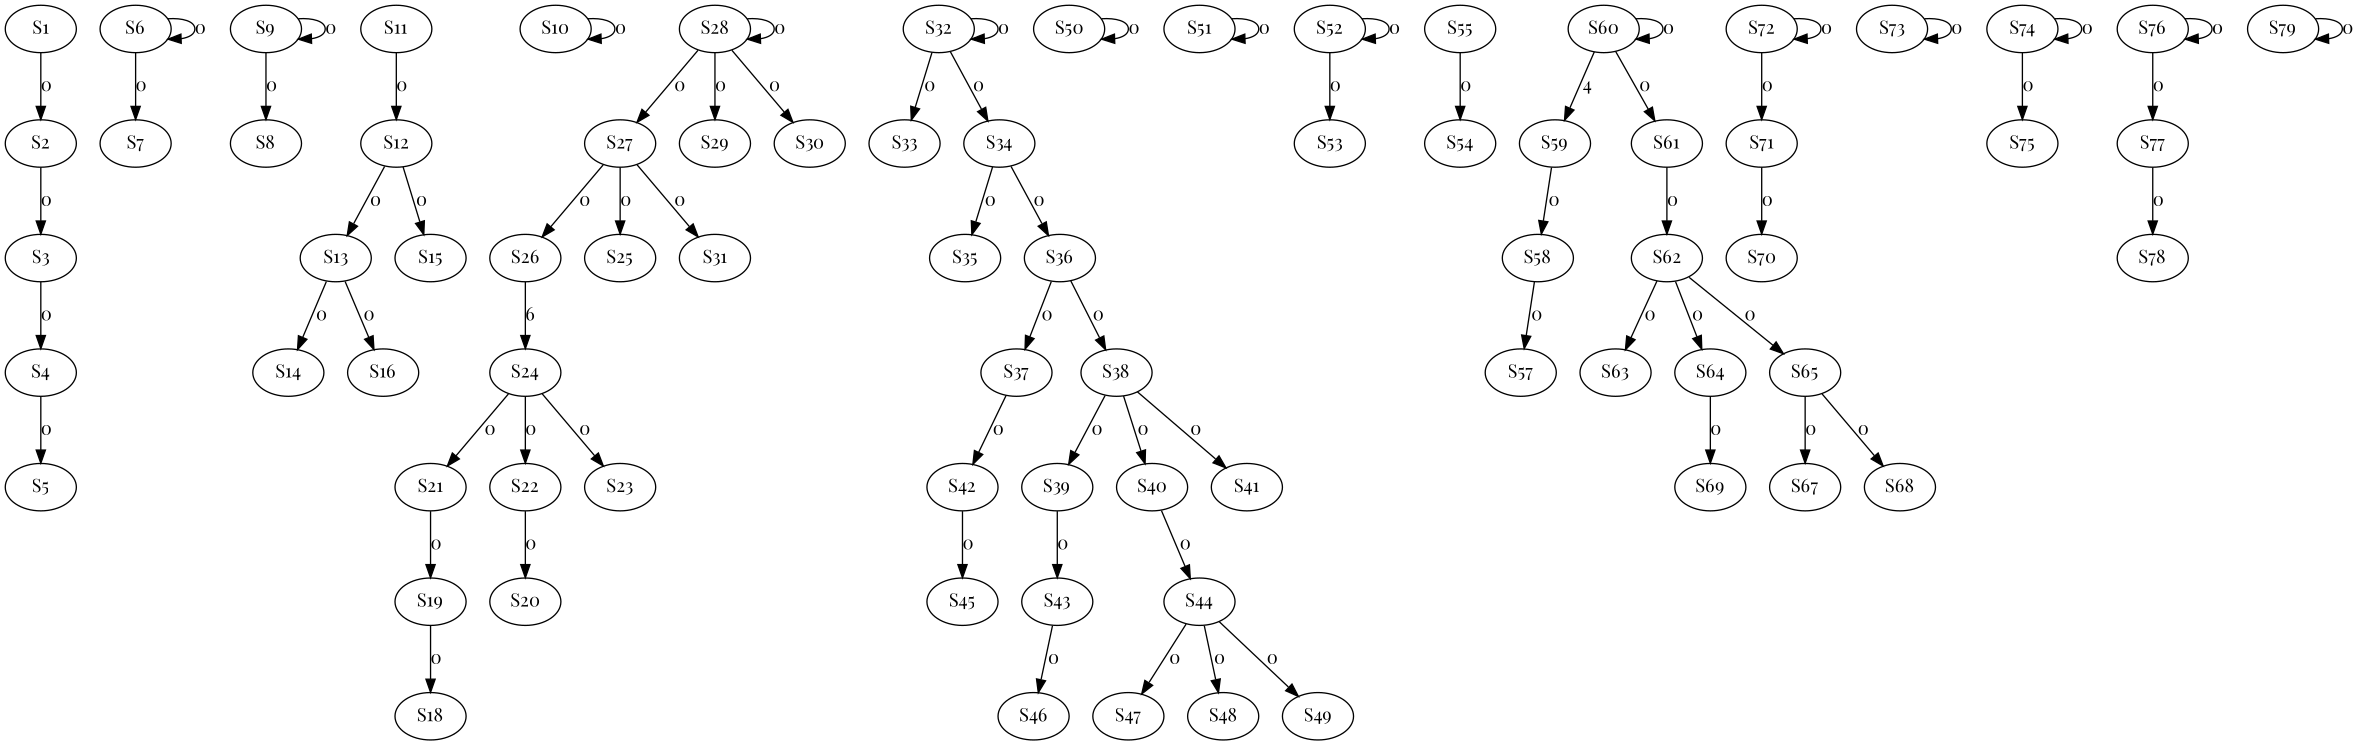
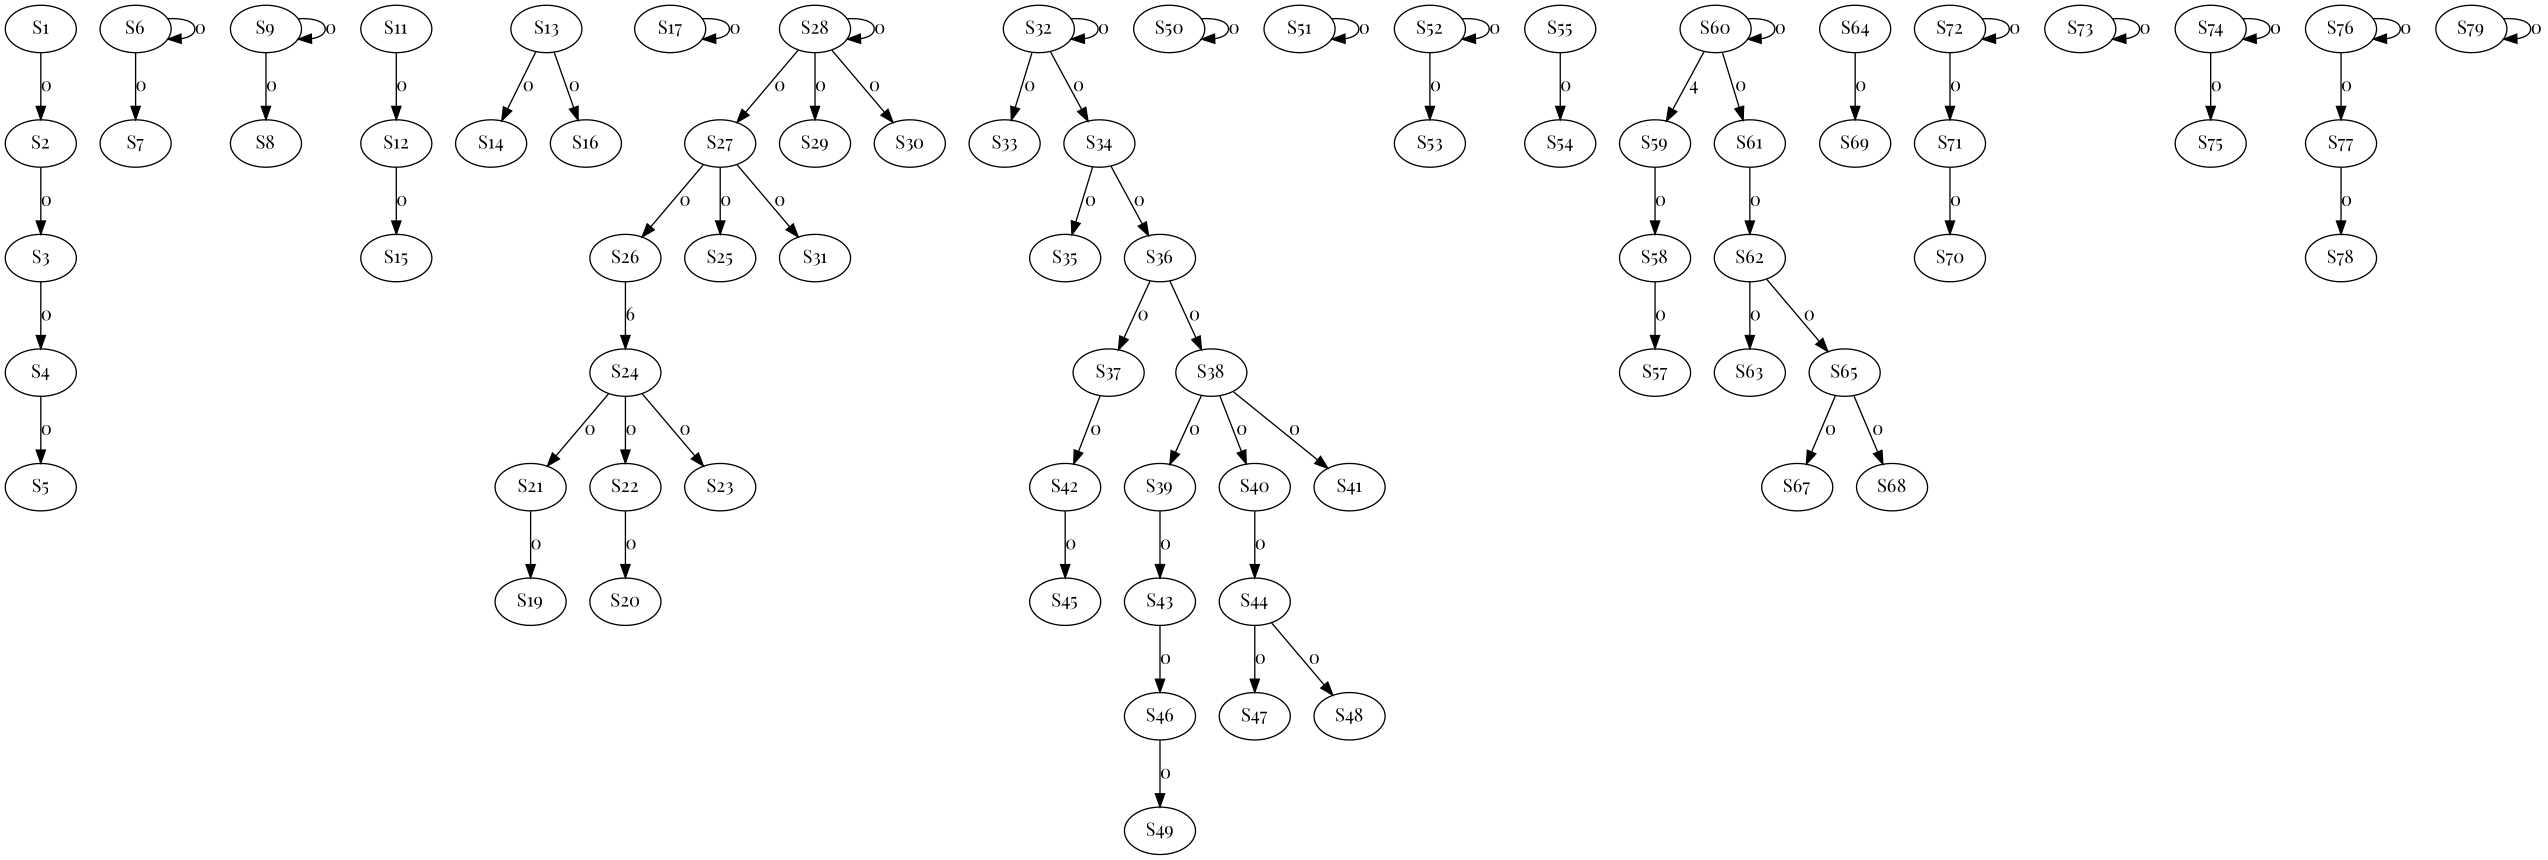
(556, 29) -> (670, 29)
(369, 195) -> none
(1686, 309) -> none
(1254, 654) -> (1160, 767)
(431, 716) -> none
